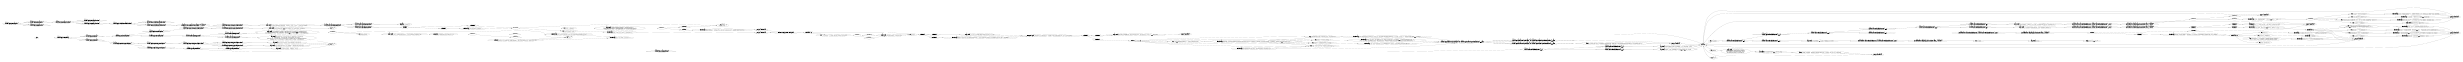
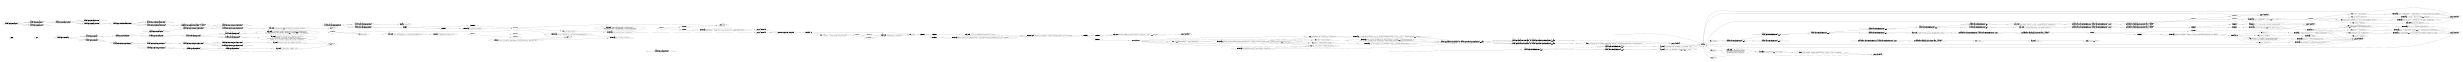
(287, 25) -> none
(569, 28) -> none
(786, 33) -> (786, 33)
none -> (1928, 33)
(2416, 36) -> none
none -> (12, 38)
(1136, 41) -> (1136, 41)
(1820, 41) -> none
none -> (2310, 42)
(287, 46) -> none
